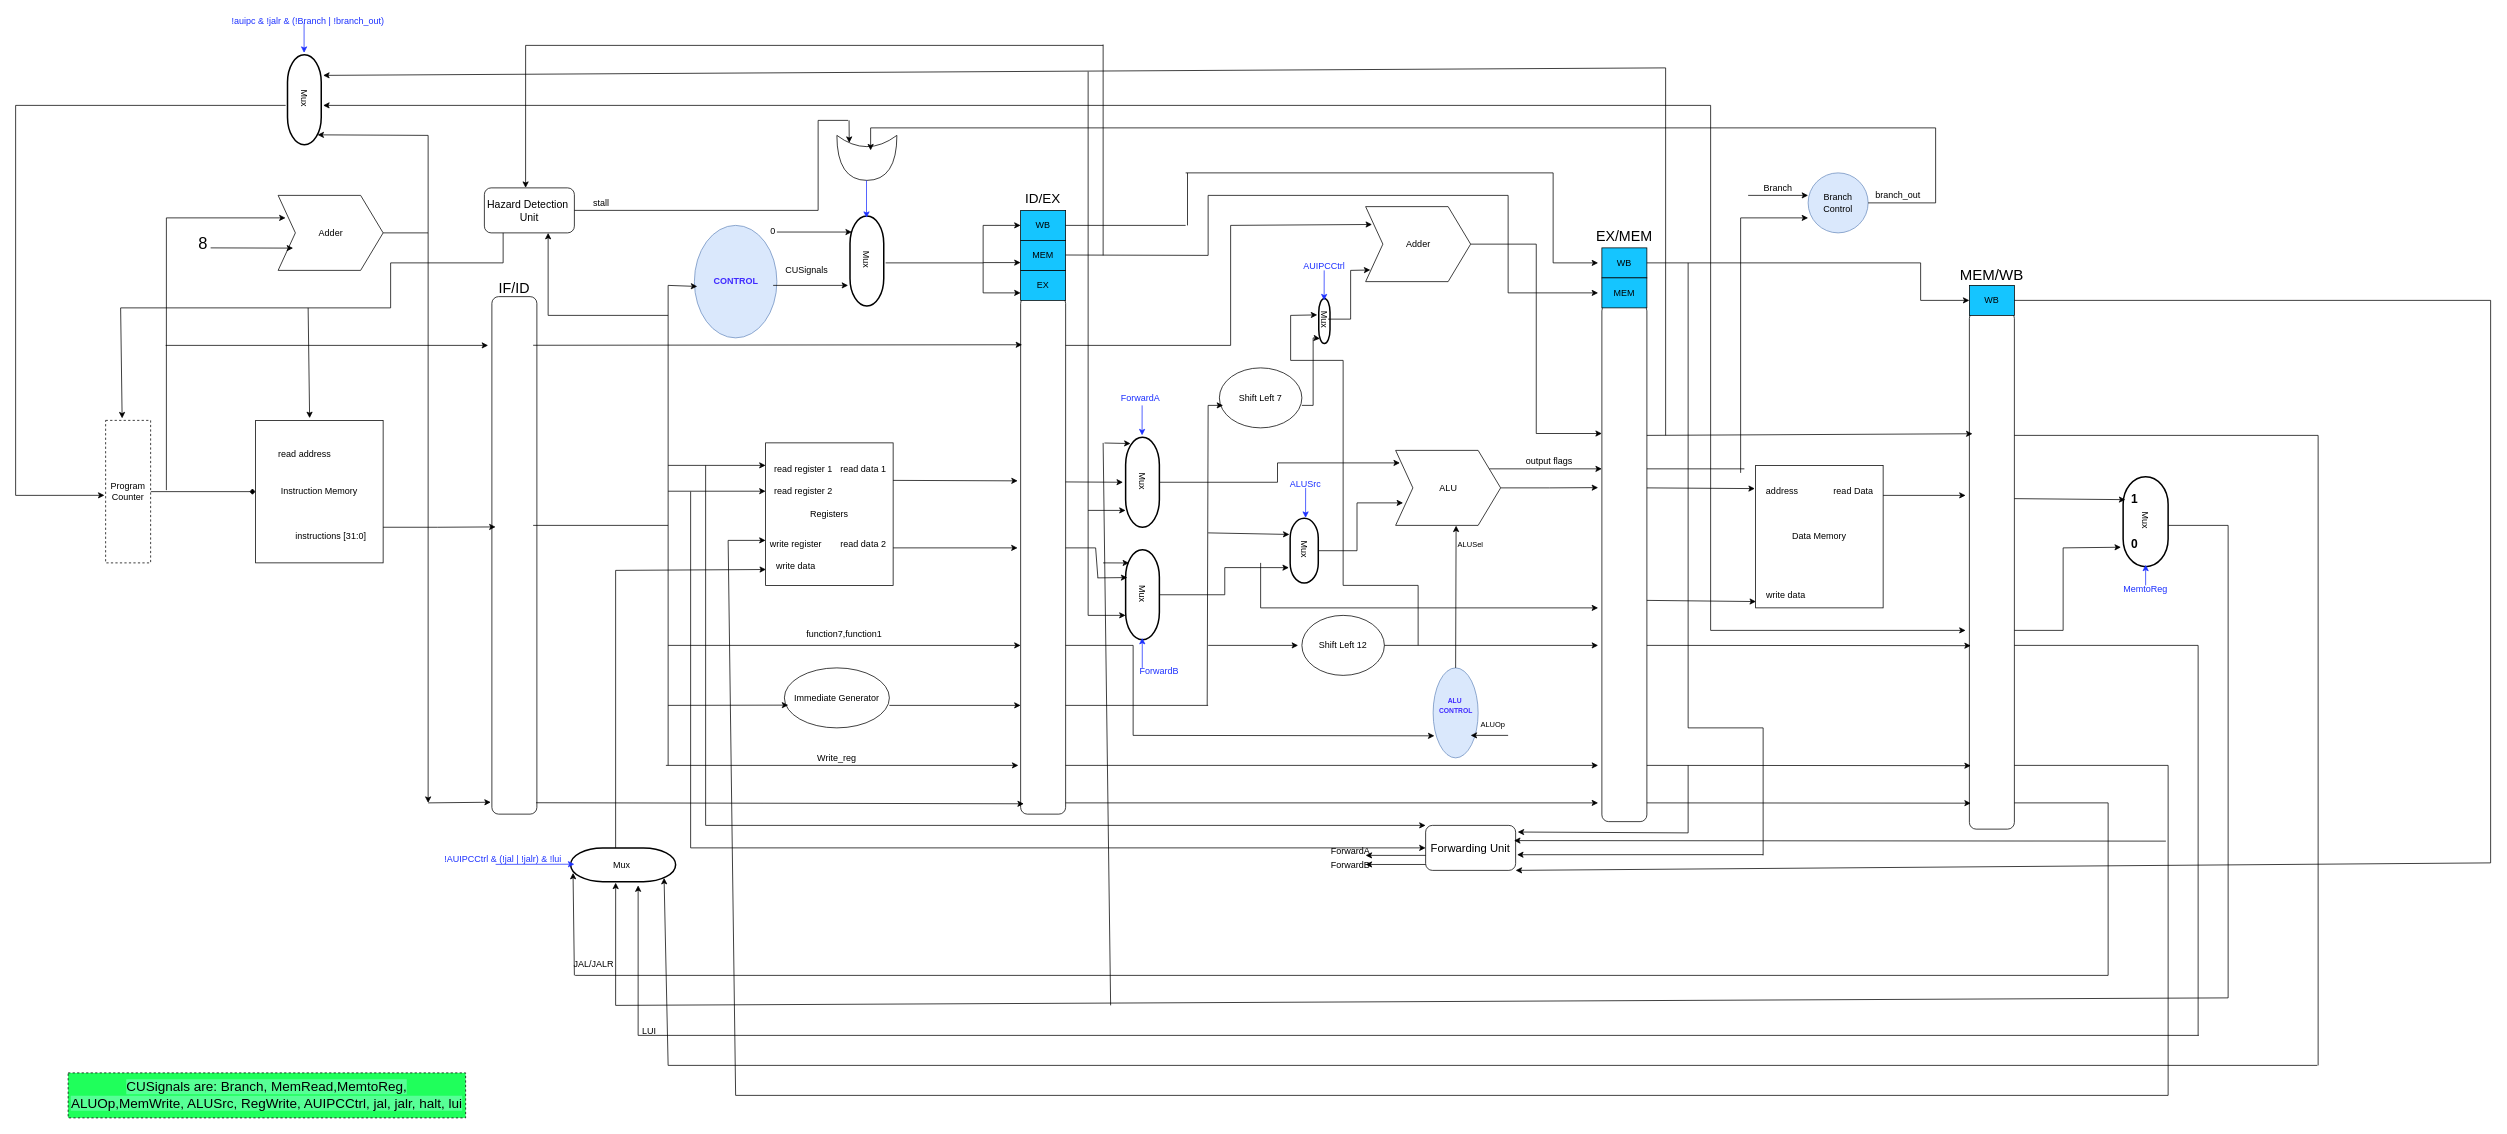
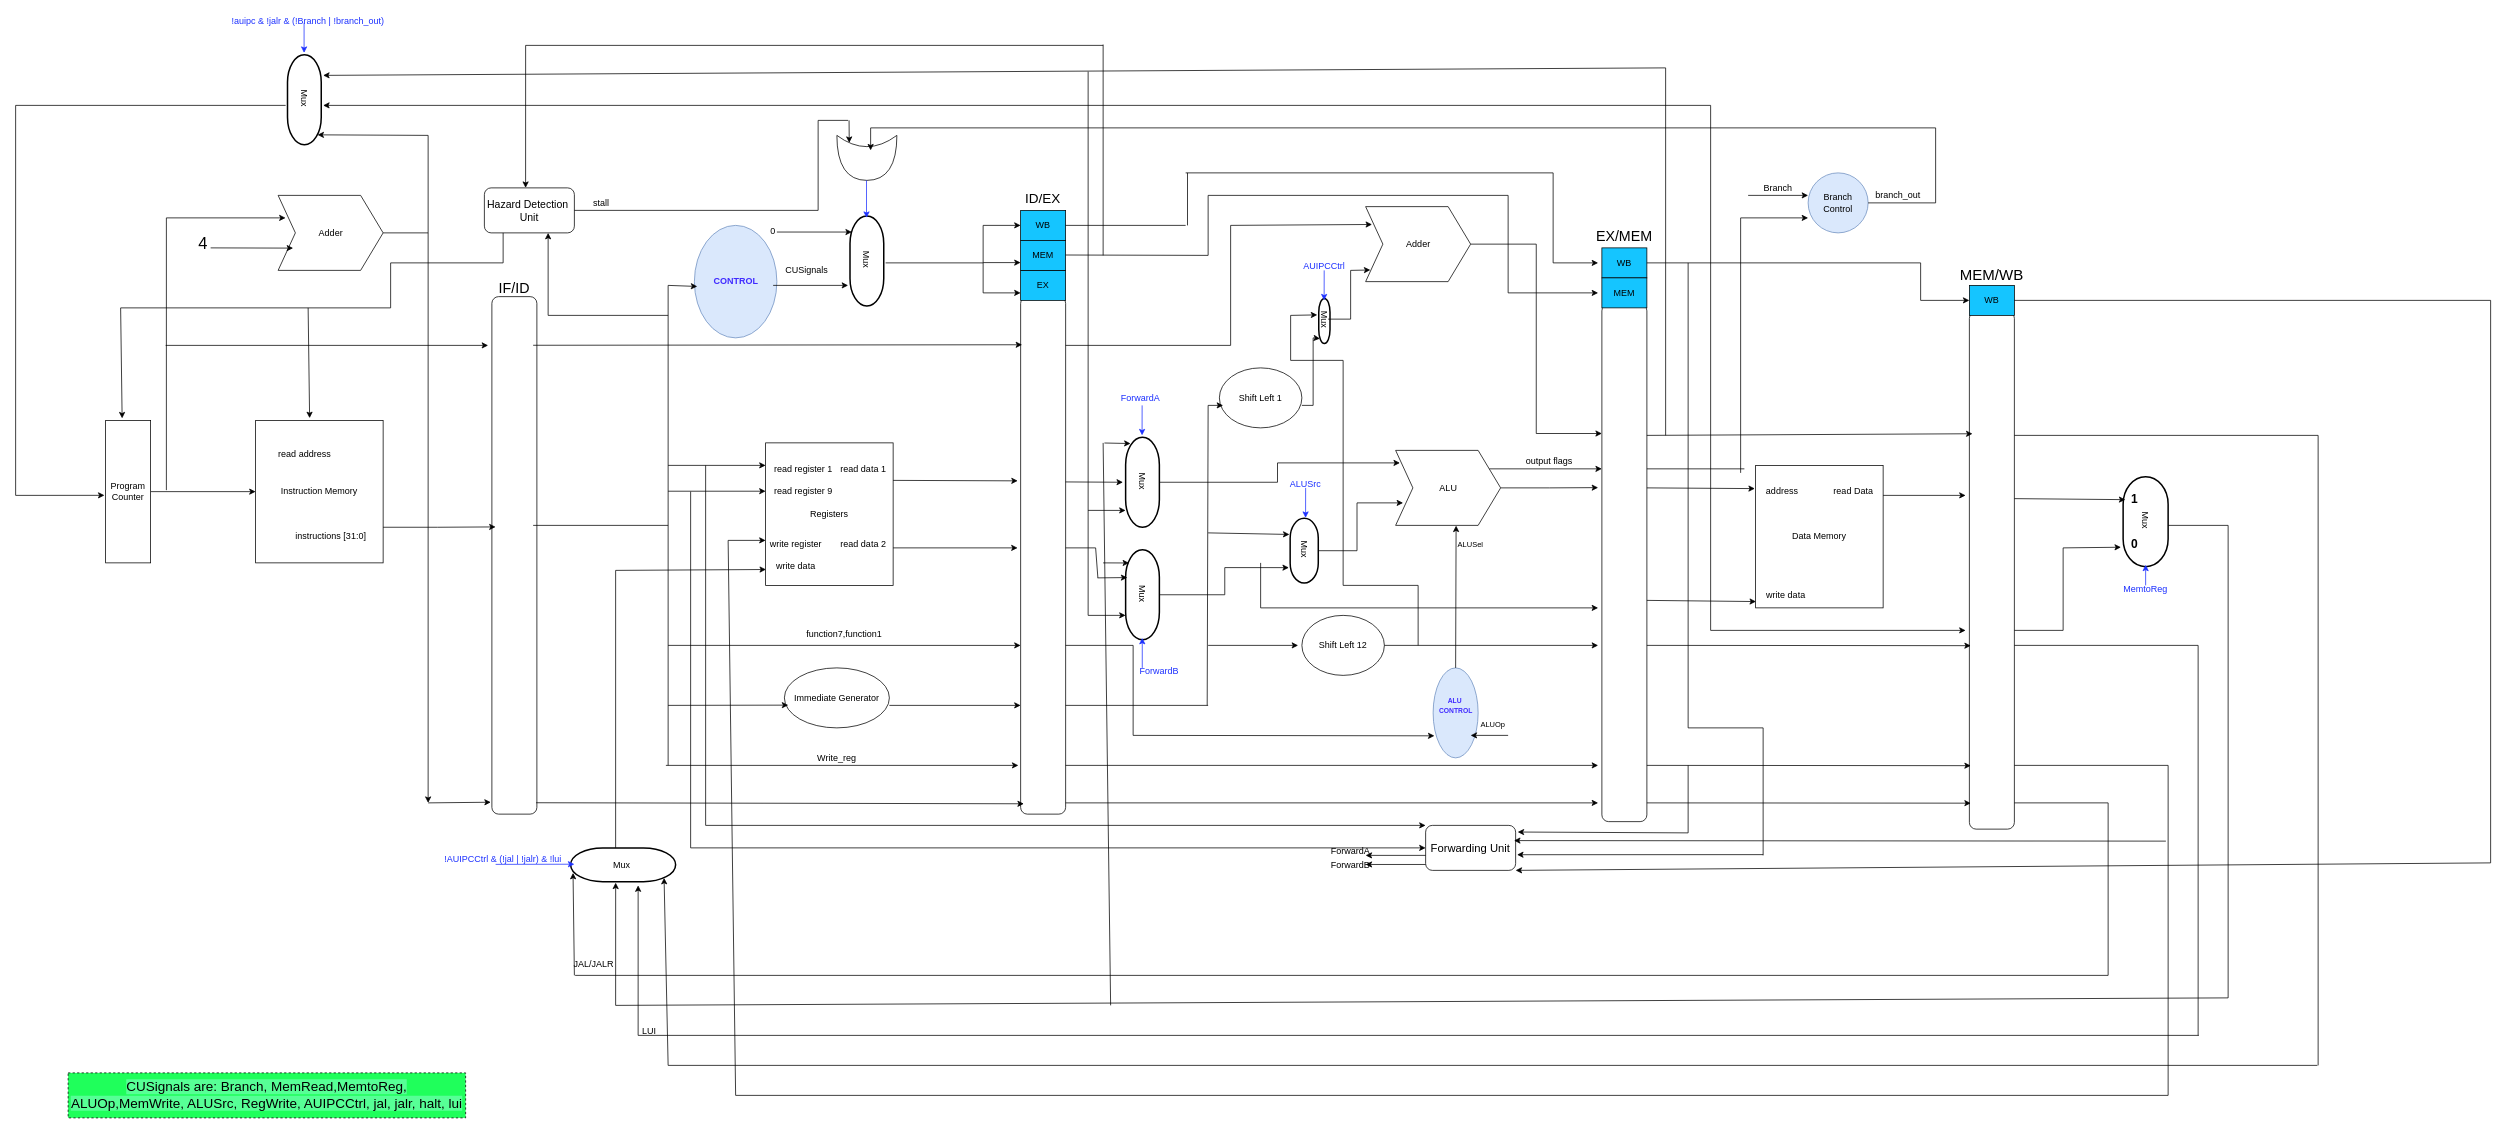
(203, 244) -> (203, 244)
(1260, 398) -> (1260, 398)
(128, 492) -> (128, 492)
(248, 492) -> (249, 492)
(803, 492) -> (803, 492)
